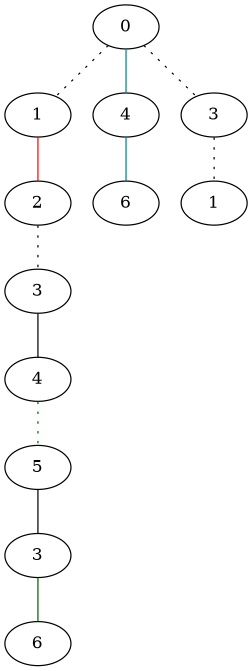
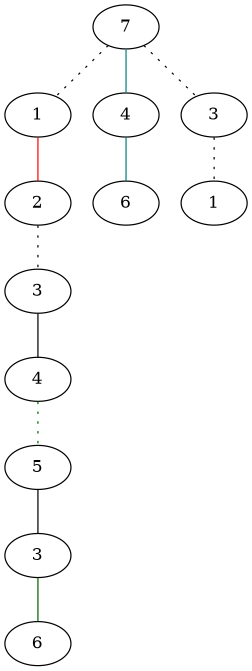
(126, 27) -> (126, 27)
